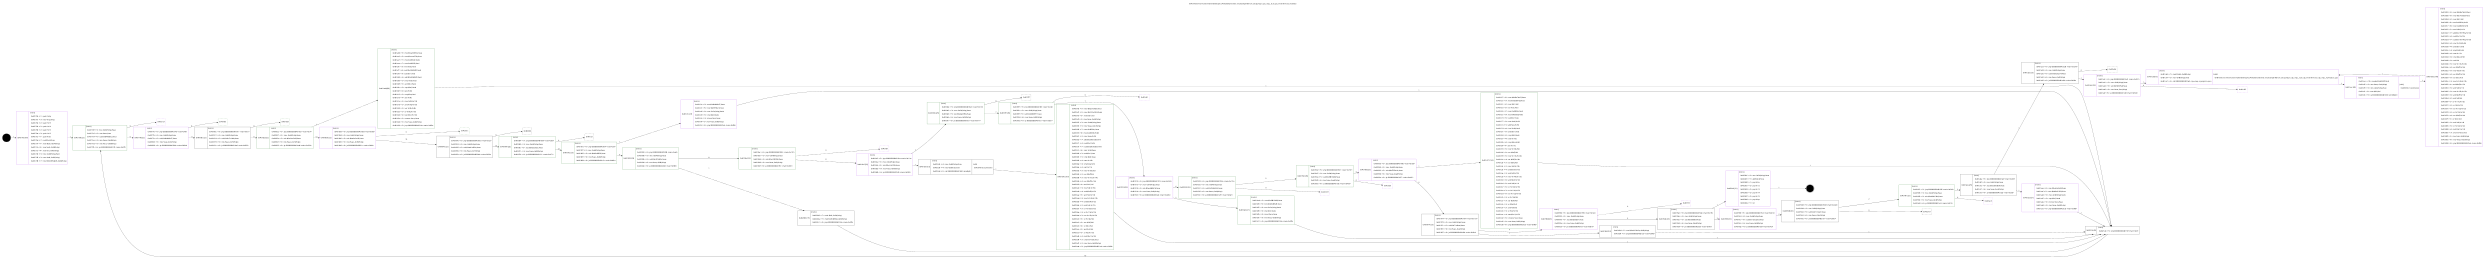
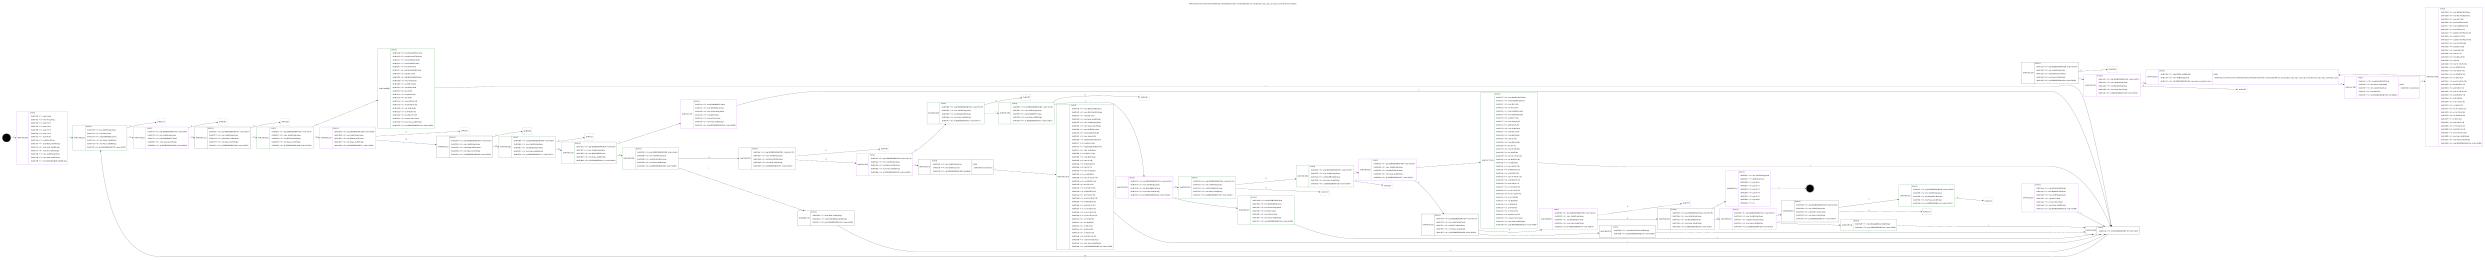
(1988, 185) -> none
none -> (1869, 225)
